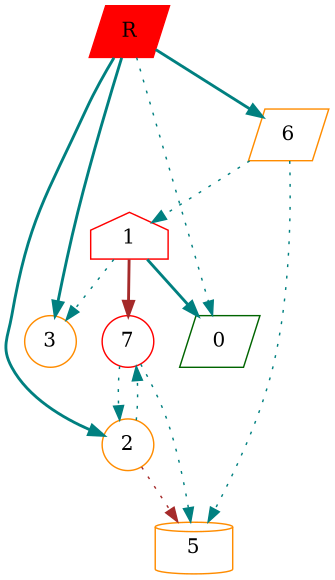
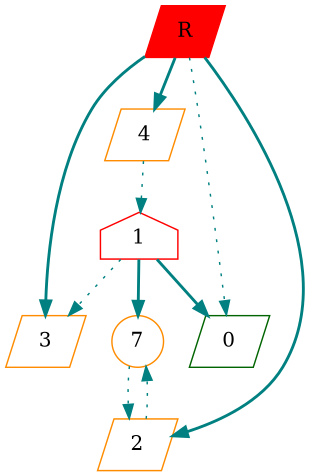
(289, 135) -> (145, 135)
(129, 280) -> (139, 280)
(50, 341) -> (46, 341)
(128, 341) -> (138, 341)
(128, 445) -> (138, 445)
(194, 548) -> none
